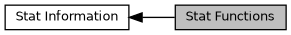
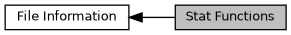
(67, 17) -> (67, 17)
